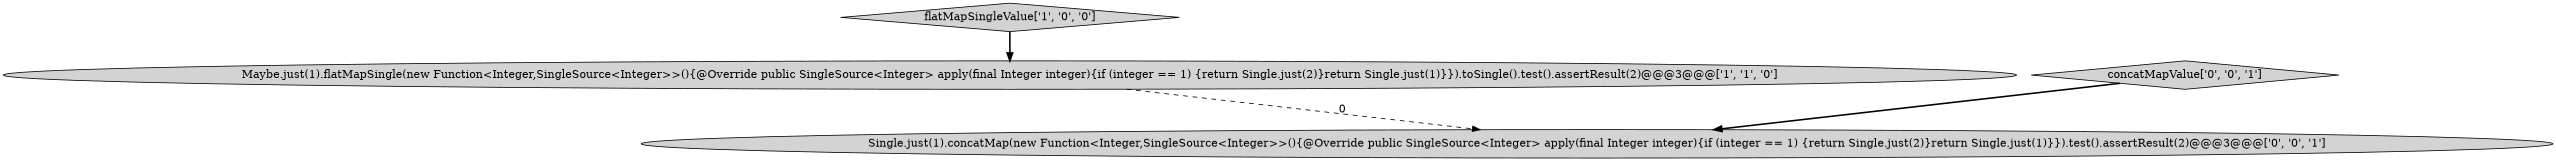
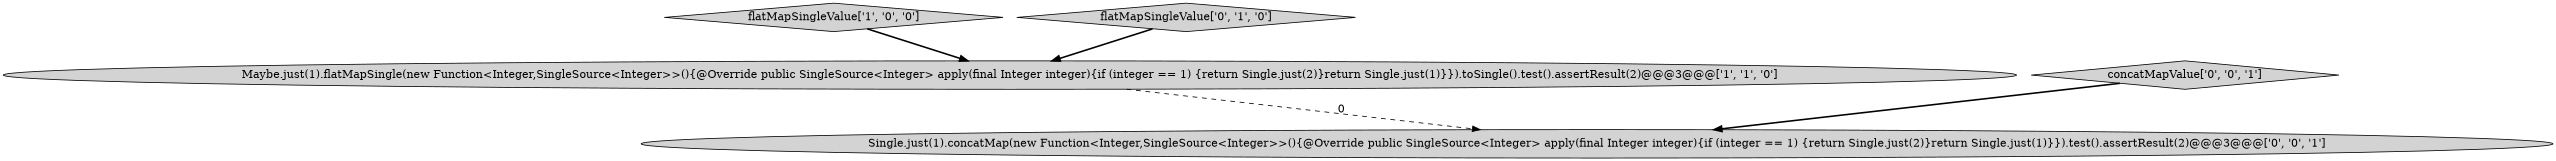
none -> (1186, 17)
